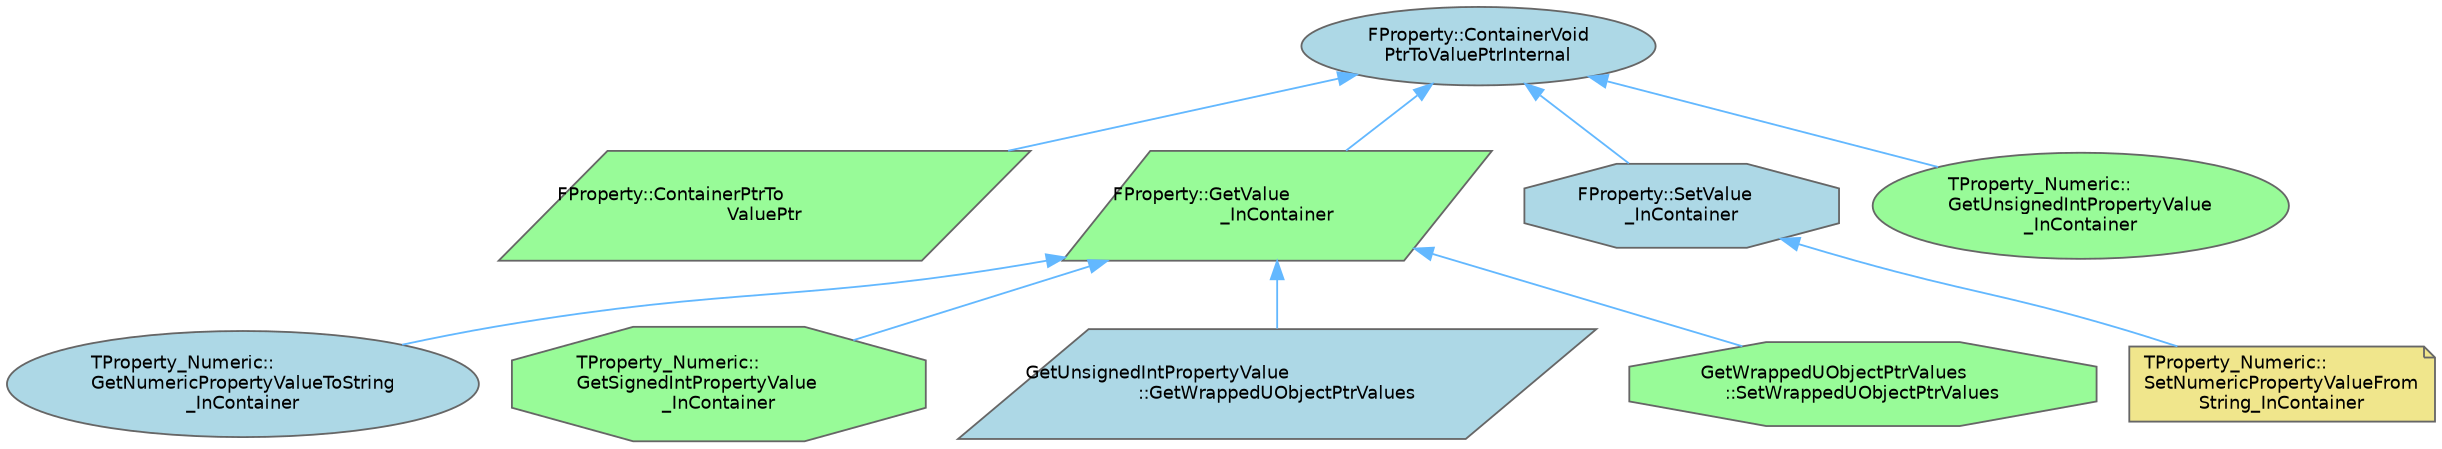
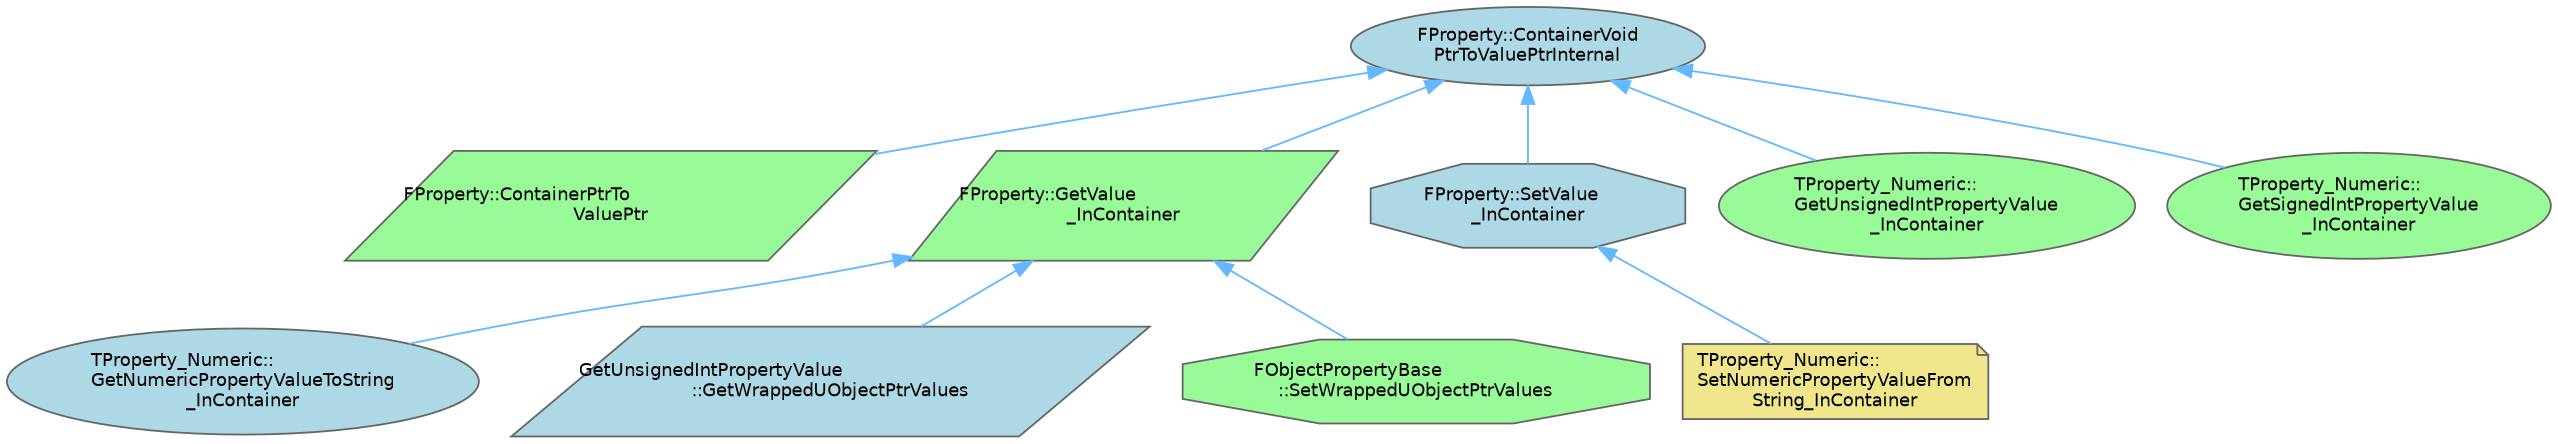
(971, 303) -> (1959, 114)
(719, 384) -> (2359, 206)
(1863, 384) -> (1416, 382)
